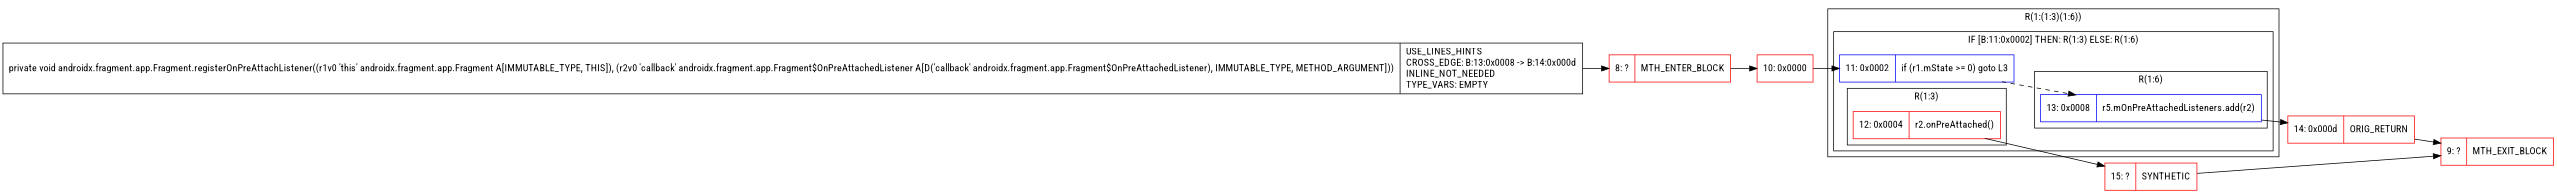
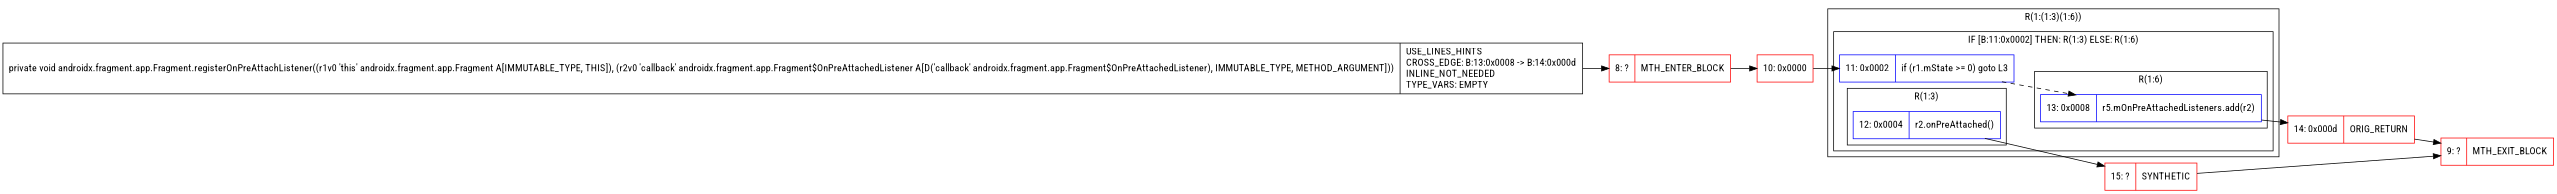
(1927, 125) -> (1927, 125)
